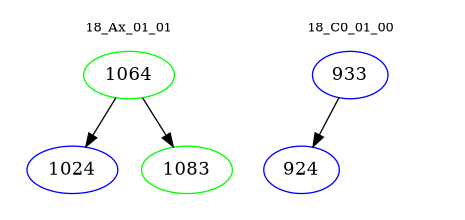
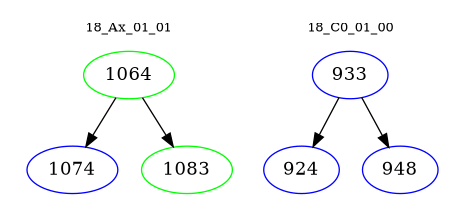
(72, 170) -> (72, 170)
none -> (400, 170)
